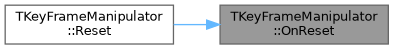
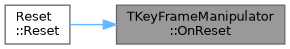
(89, 25) -> (38, 25)
